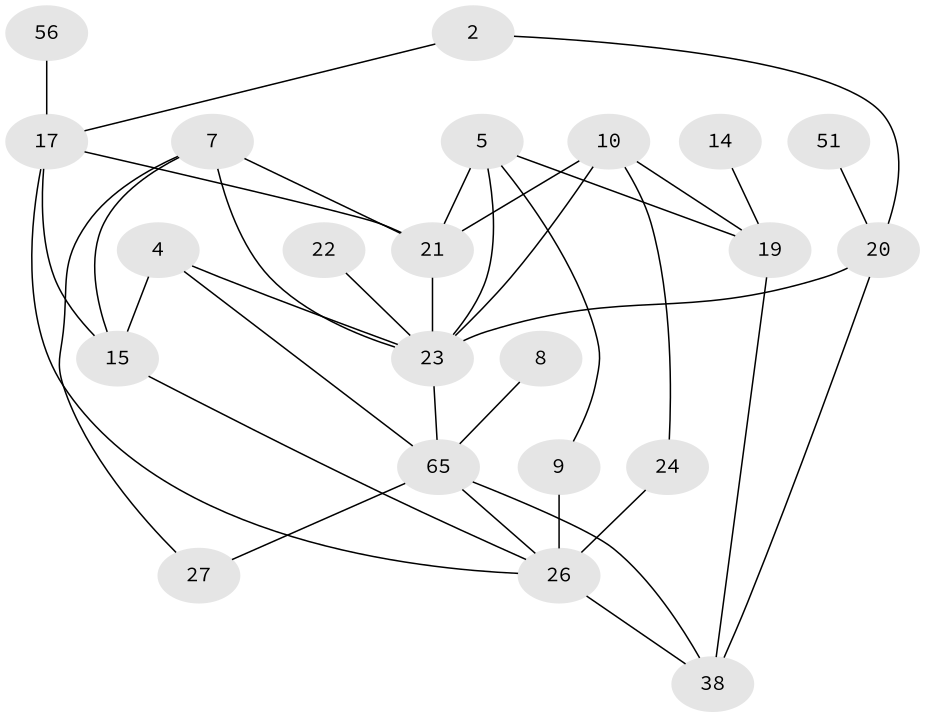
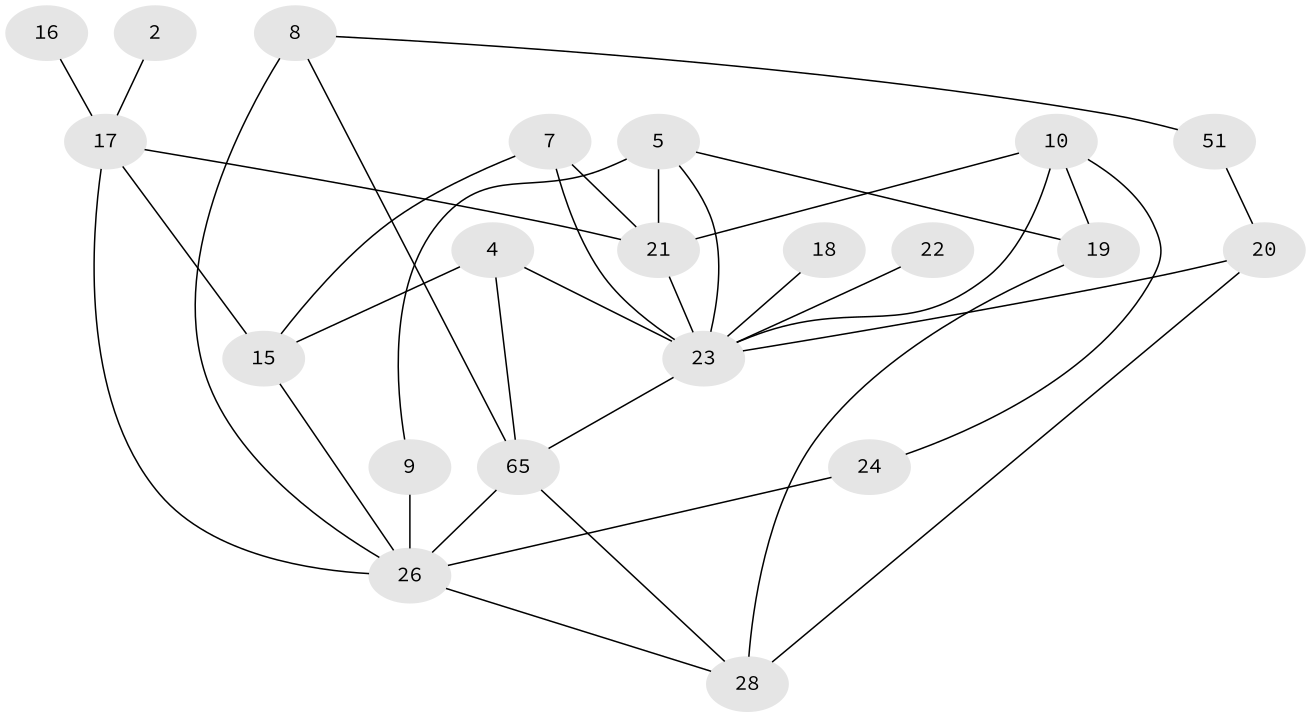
(47, 33) -> (47, 33)
(760, 64) -> none
none -> (759, 68)
(720, 142) -> none
none -> (824, 250)
none -> (197, 337)
(199, 576) -> none
(713, 684) -> (747, 684)
